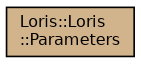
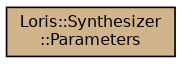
(70, 32) -> (91, 32)
